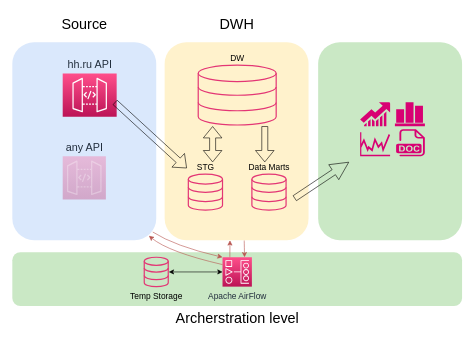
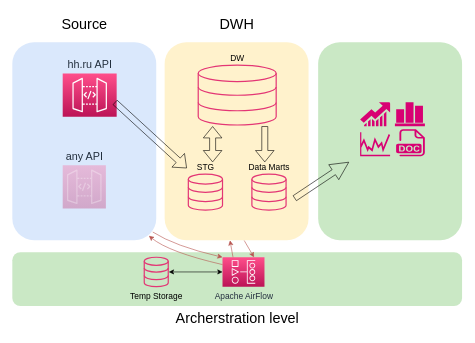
(84, 178) -> (84, 187)
(237, 272) -> (244, 272)
